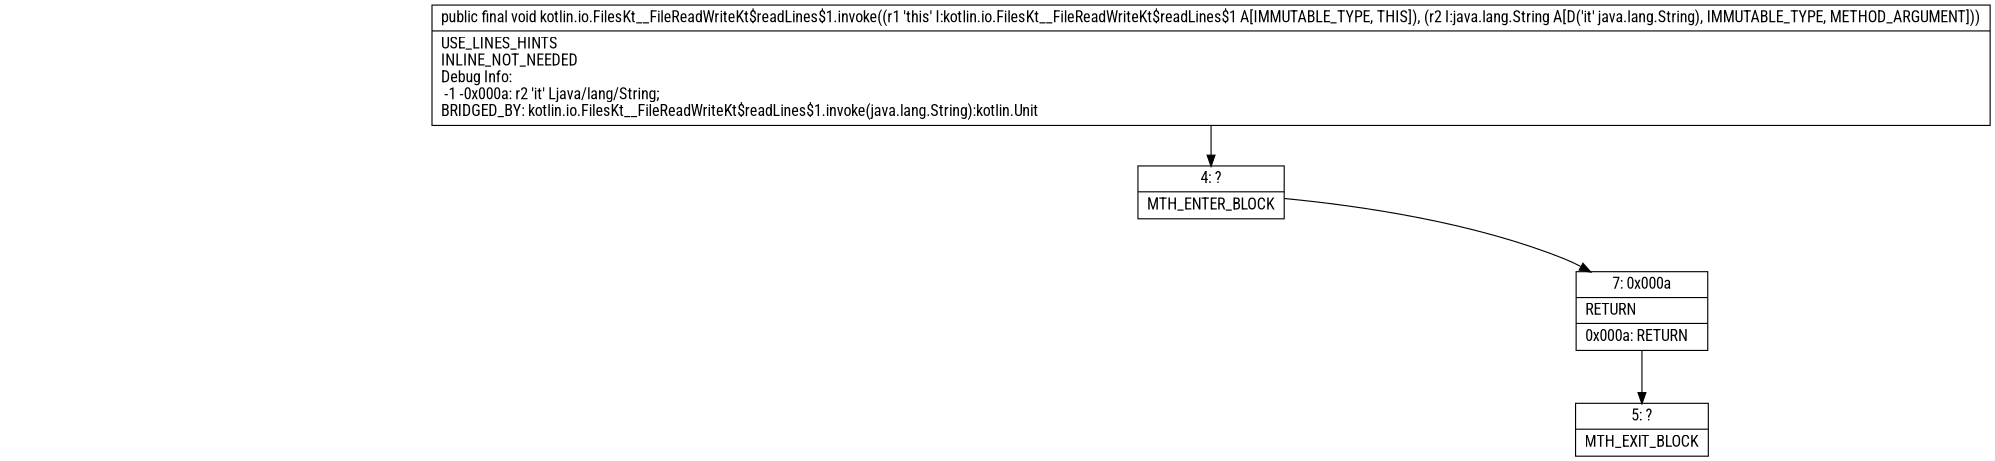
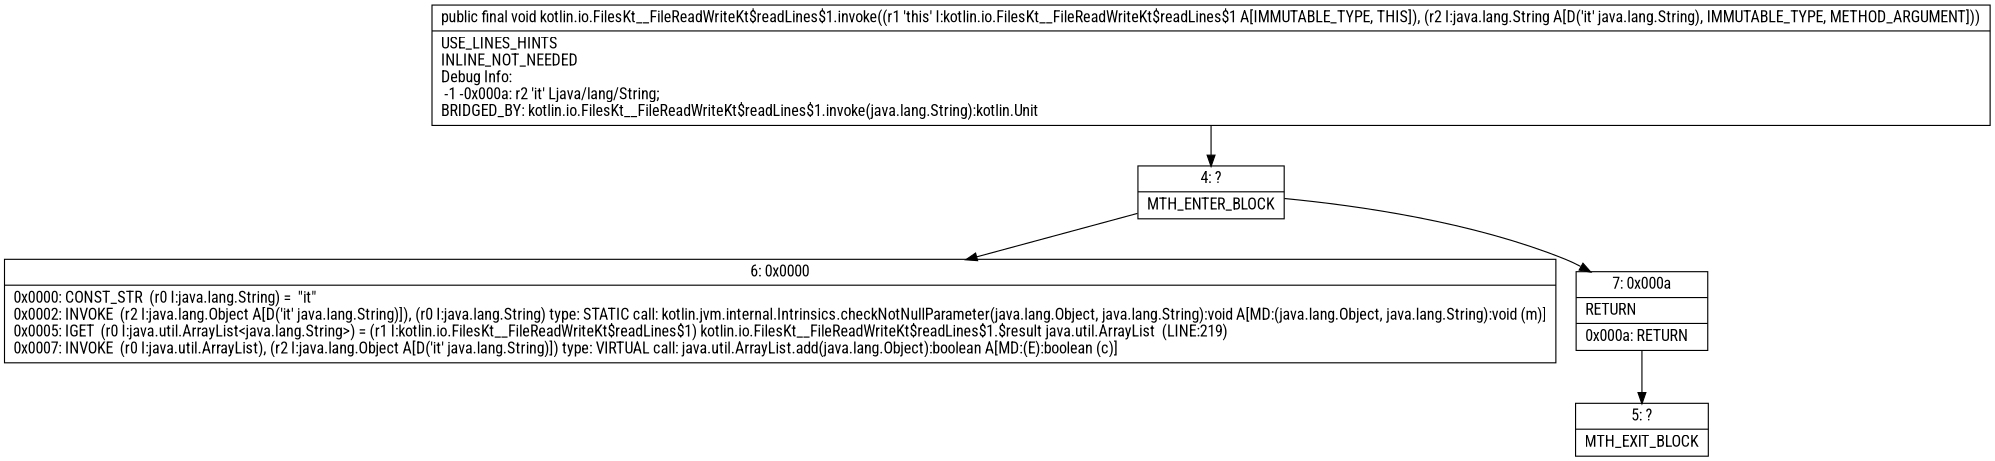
none -> (780, 311)
